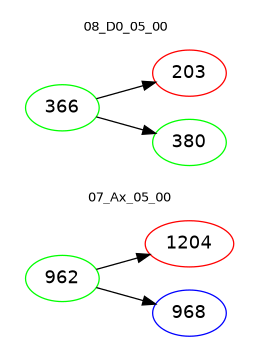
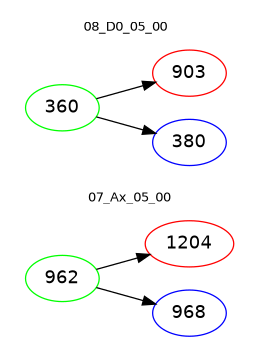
(189, 73) -> (189, 73)
(62, 108) -> (62, 108)
(189, 142) -> (189, 142)
